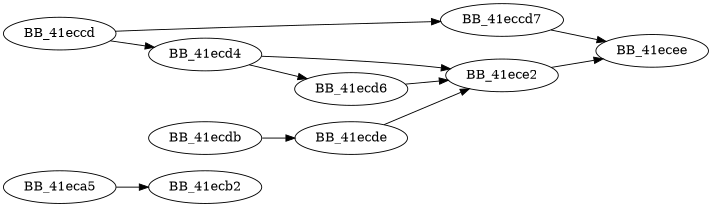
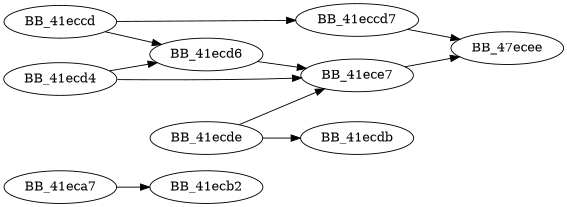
(128, 43) -> (129, 37)
(652, 51) -> (507, 48)
(502, 75) -> (357, 75)
(274, 138) -> (277, 138)
(60, 187) -> (60, 187)
